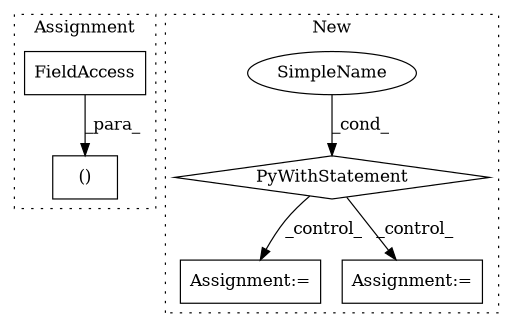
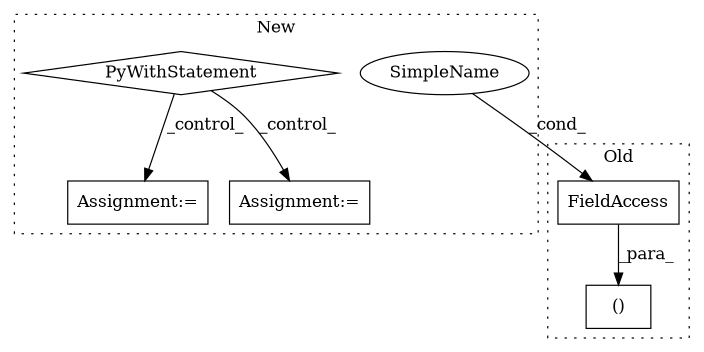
(85, 28) -> (618, 158)
(332, 119) -> (528, 133)
